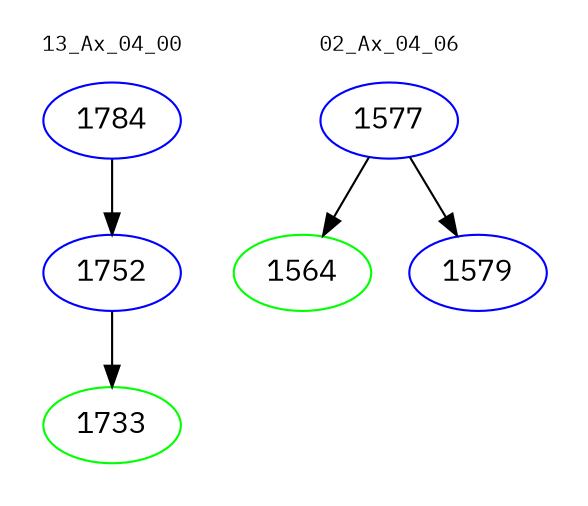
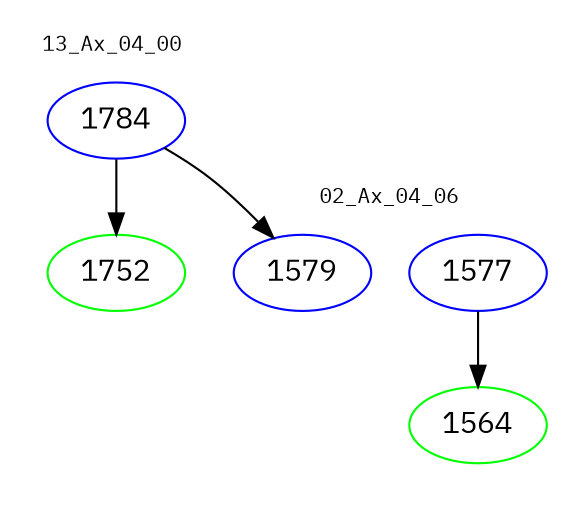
(428, 187) -> (232, 197)
(112, 273) -> (116, 273)
(112, 425) -> none
